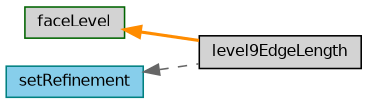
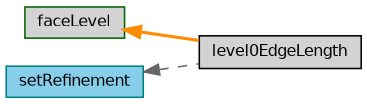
(280, 52) -> (280, 52)
